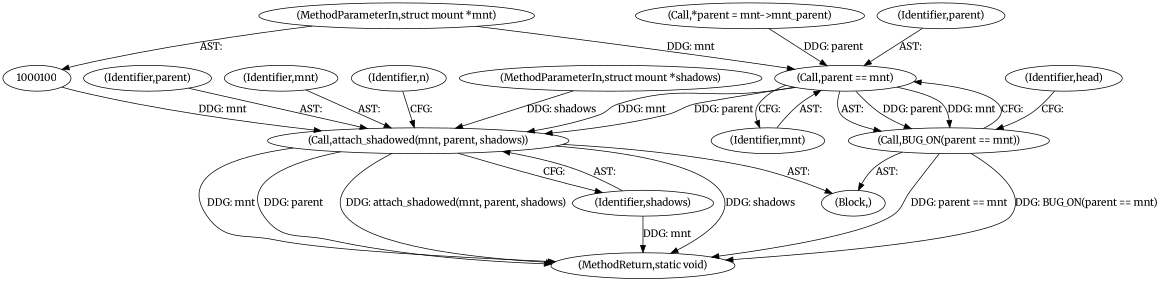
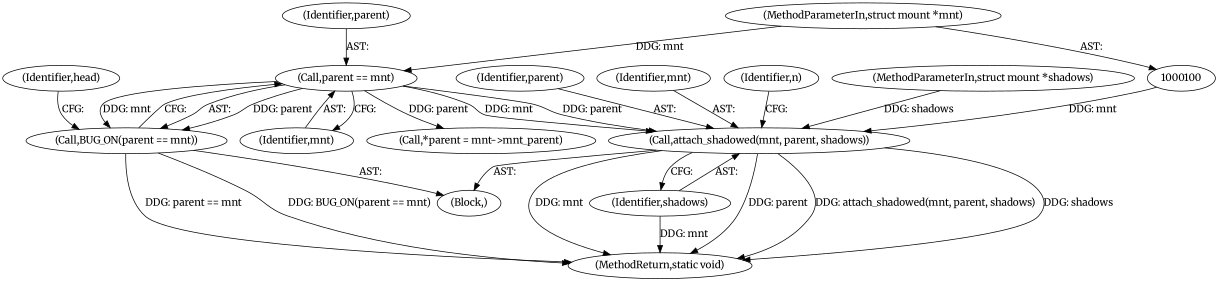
(795, 45) -> (400, 110)
